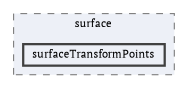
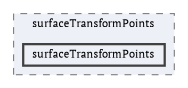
(94, 24) -> (94, 24)
